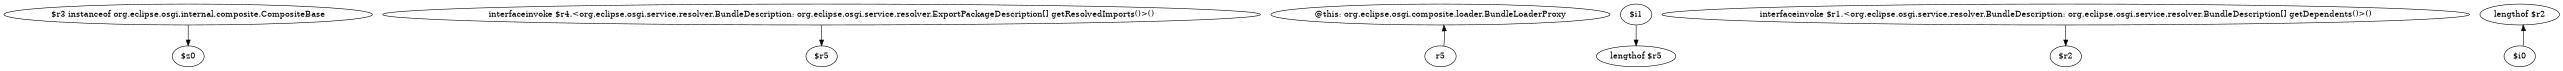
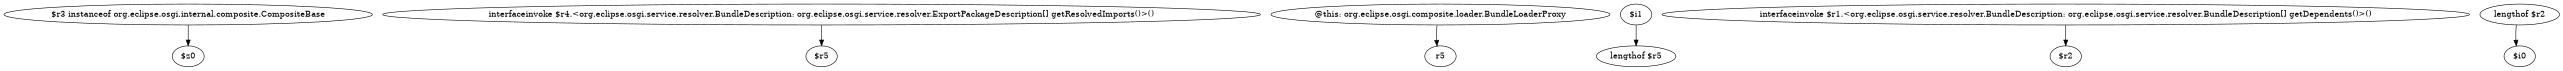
(2524, 38) -> (2516, 32)
(1444, 39) -> (1437, 33)
